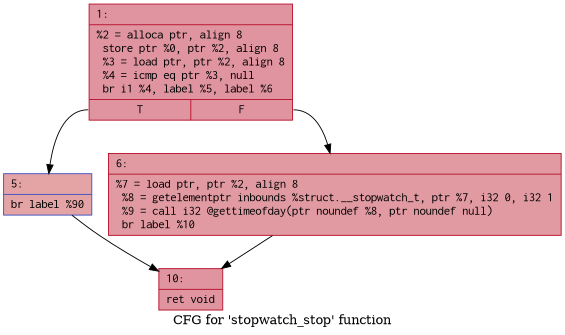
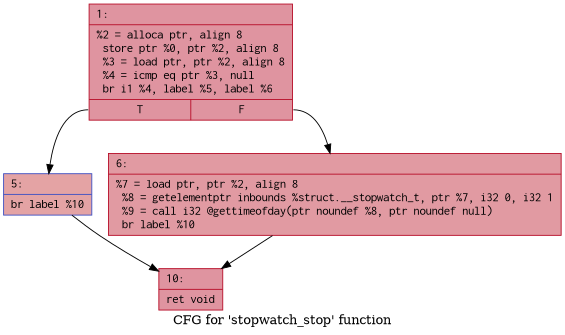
(48, 204) -> (48, 204)
